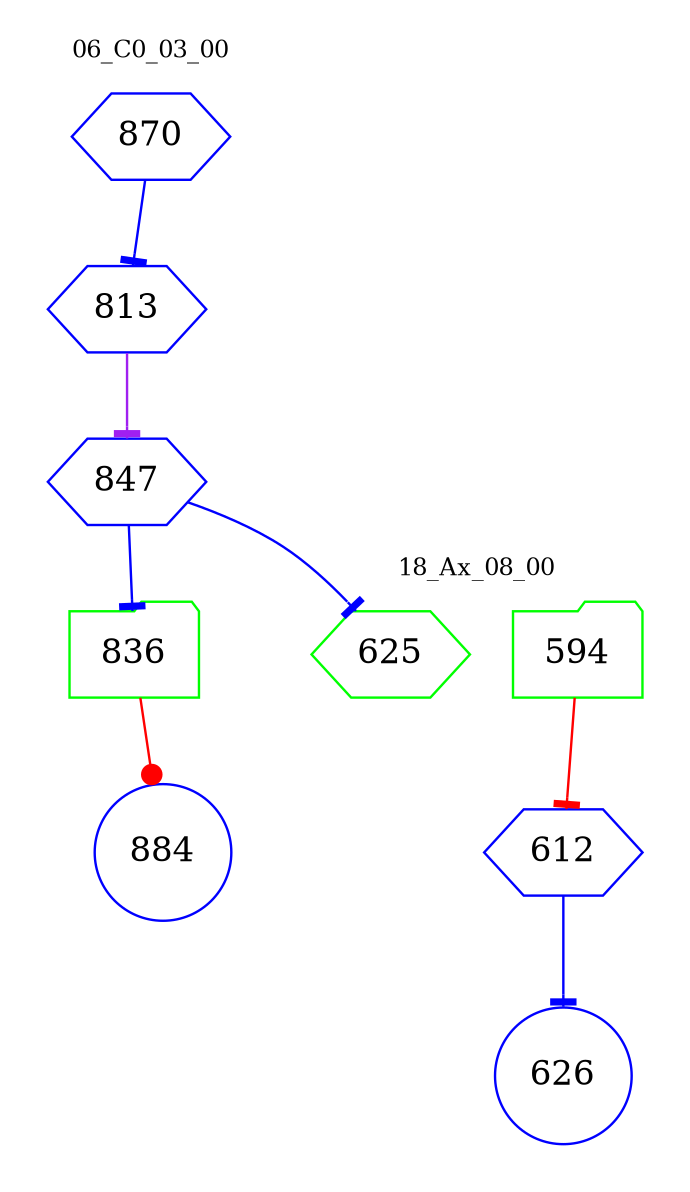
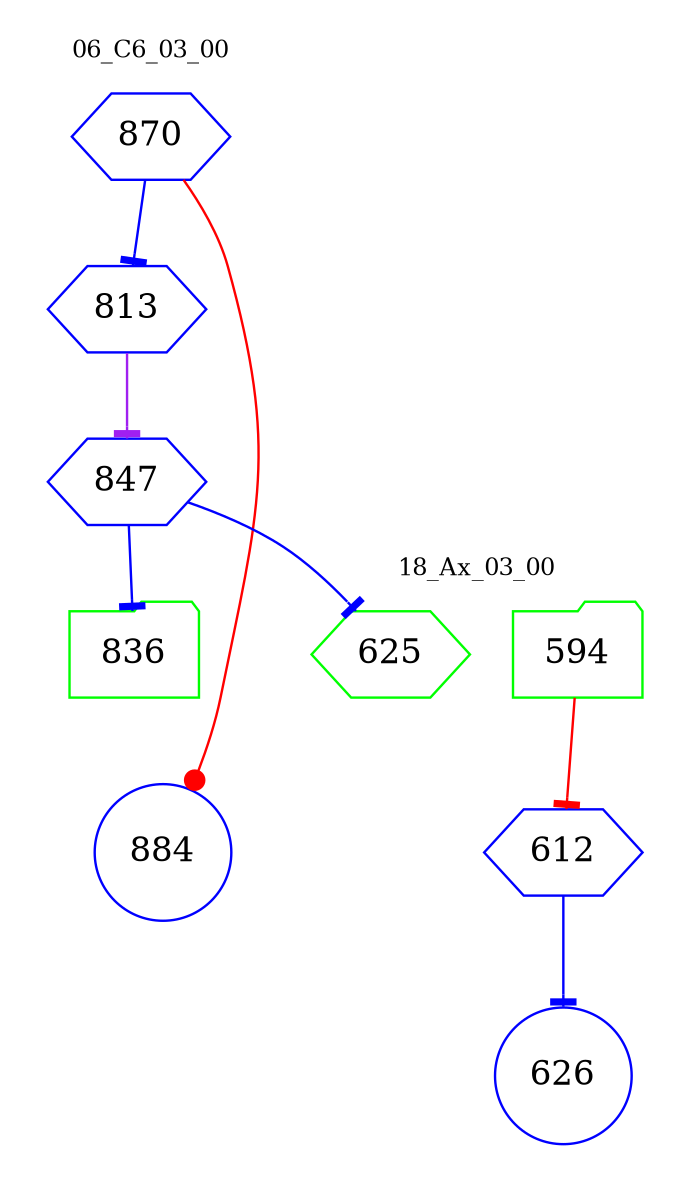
(151, 52) -> (151, 52)
(477, 569) -> (477, 569)
(145, 731) -> (258, 472)
